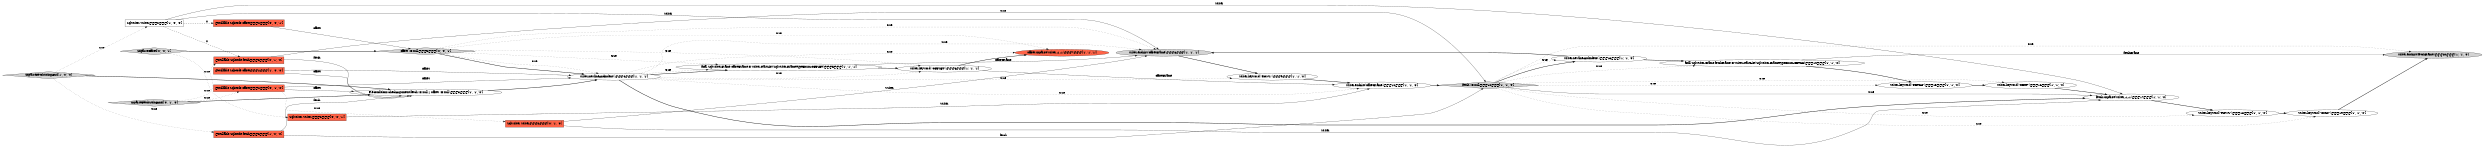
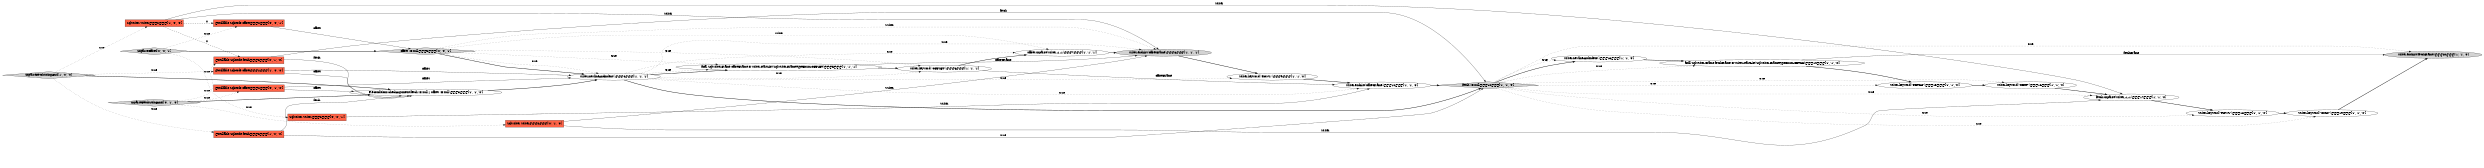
(1003, 11) -> (1003, 11)
(154, 23) -> (154, 23)
(890, 26) -> (890, 26)
(779, 34) -> (779, 34)
none -> (199, 38)
(1062, 53) -> (1062, 53)
(1390, 53) -> (1111, 53)
none -> (148, 73)
(1798, 94) -> (1798, 94)
(379, 115) -> (339, 125)
(1347, 125) -> (1052, 110)
(1003, 136) -> (1003, 136)
